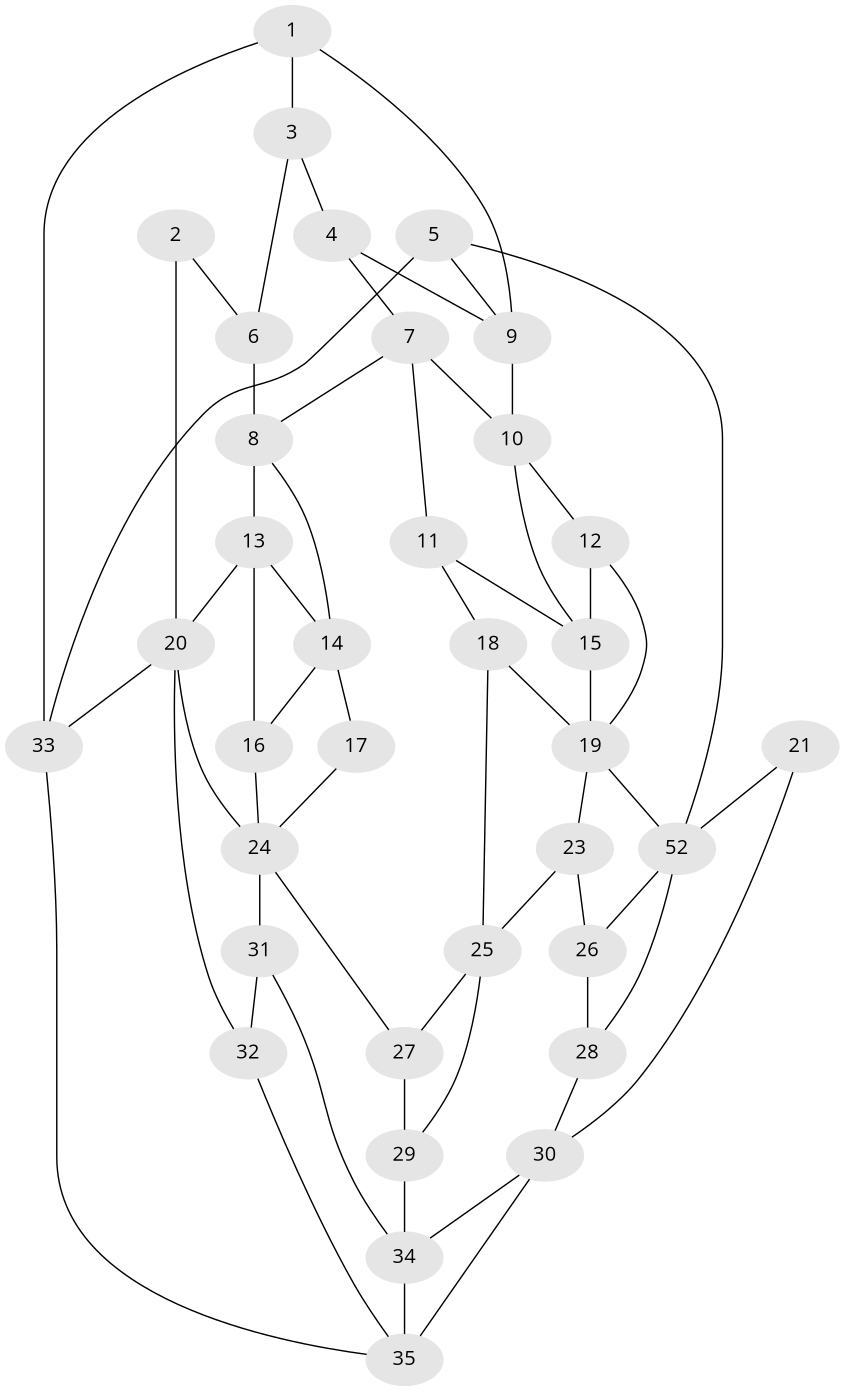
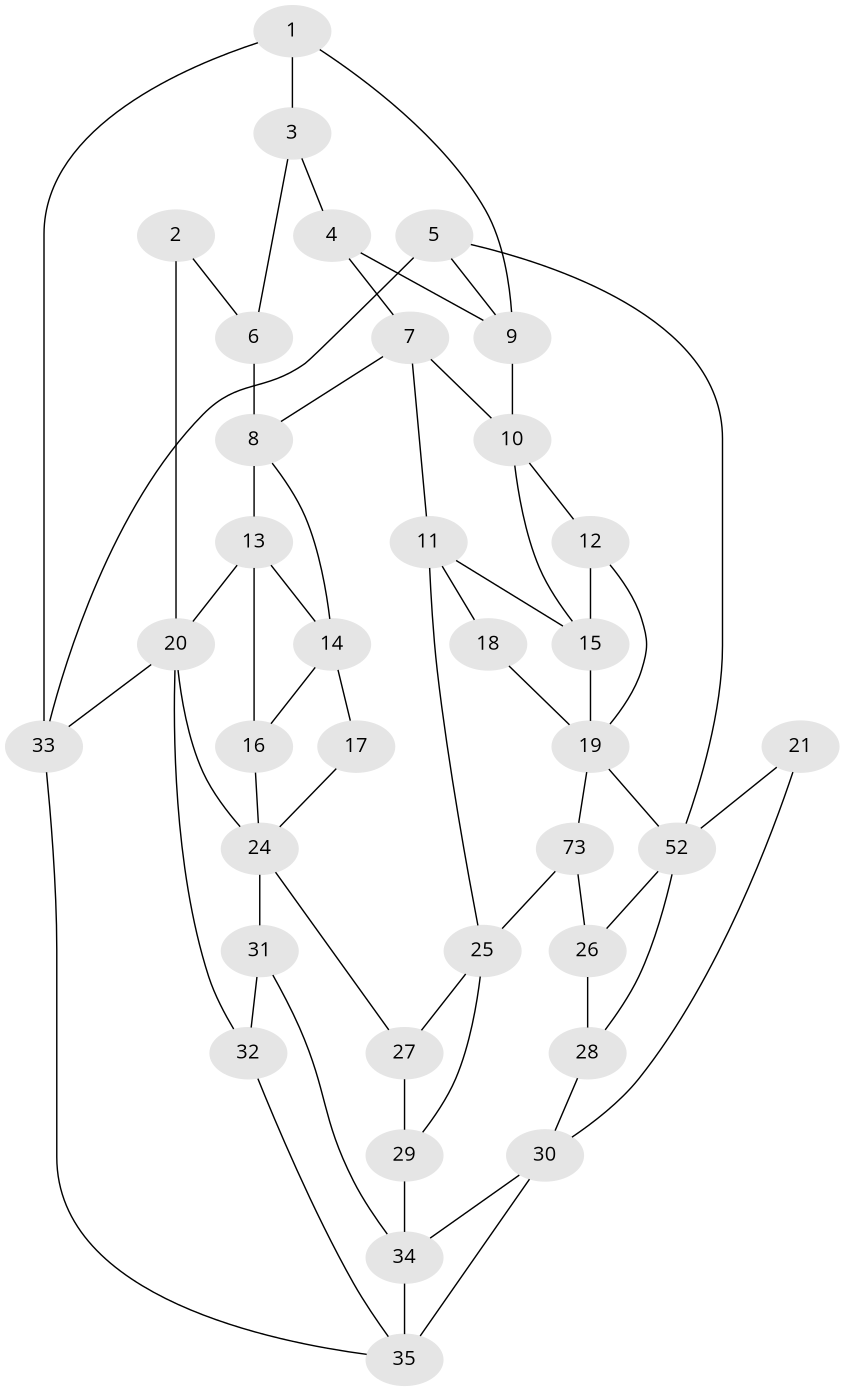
(485, 798) -> (447, 747)
(575, 849) -> (575, 849)
